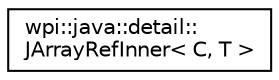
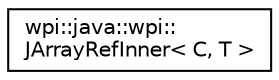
(140, 40) -> (140, 40)
